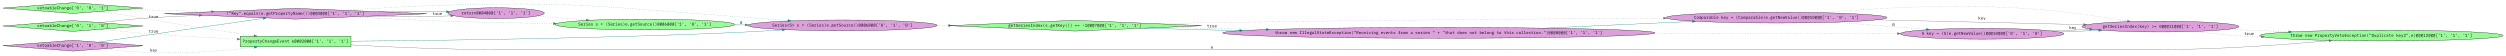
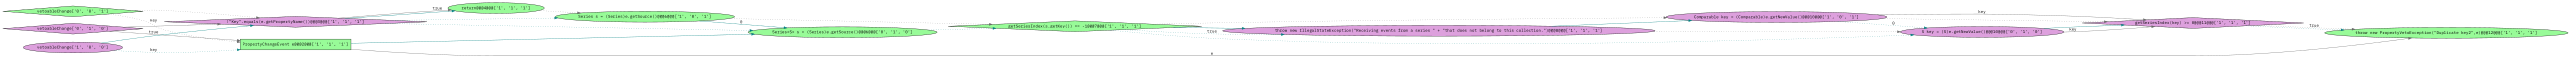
(496, 13) -> (496, 8)
(154, 17) -> (154, 20)
none -> (859, 21)
(843, 25) -> (843, 32)
(73, 26) -> (73, 29)
(2160, 27) -> (2193, 23)
(169, 35) -> (173, 36)
none -> (1511, 44)
(73, 46) -> (73, 47)
